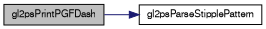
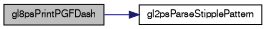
(54, 15) -> (54, 15)
